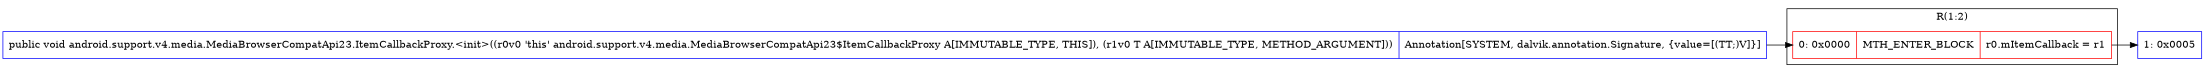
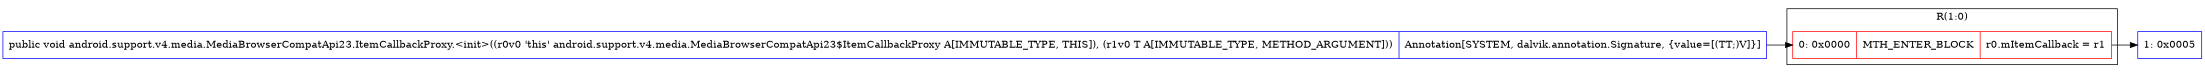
(1952, 17) -> (1952, 17)
